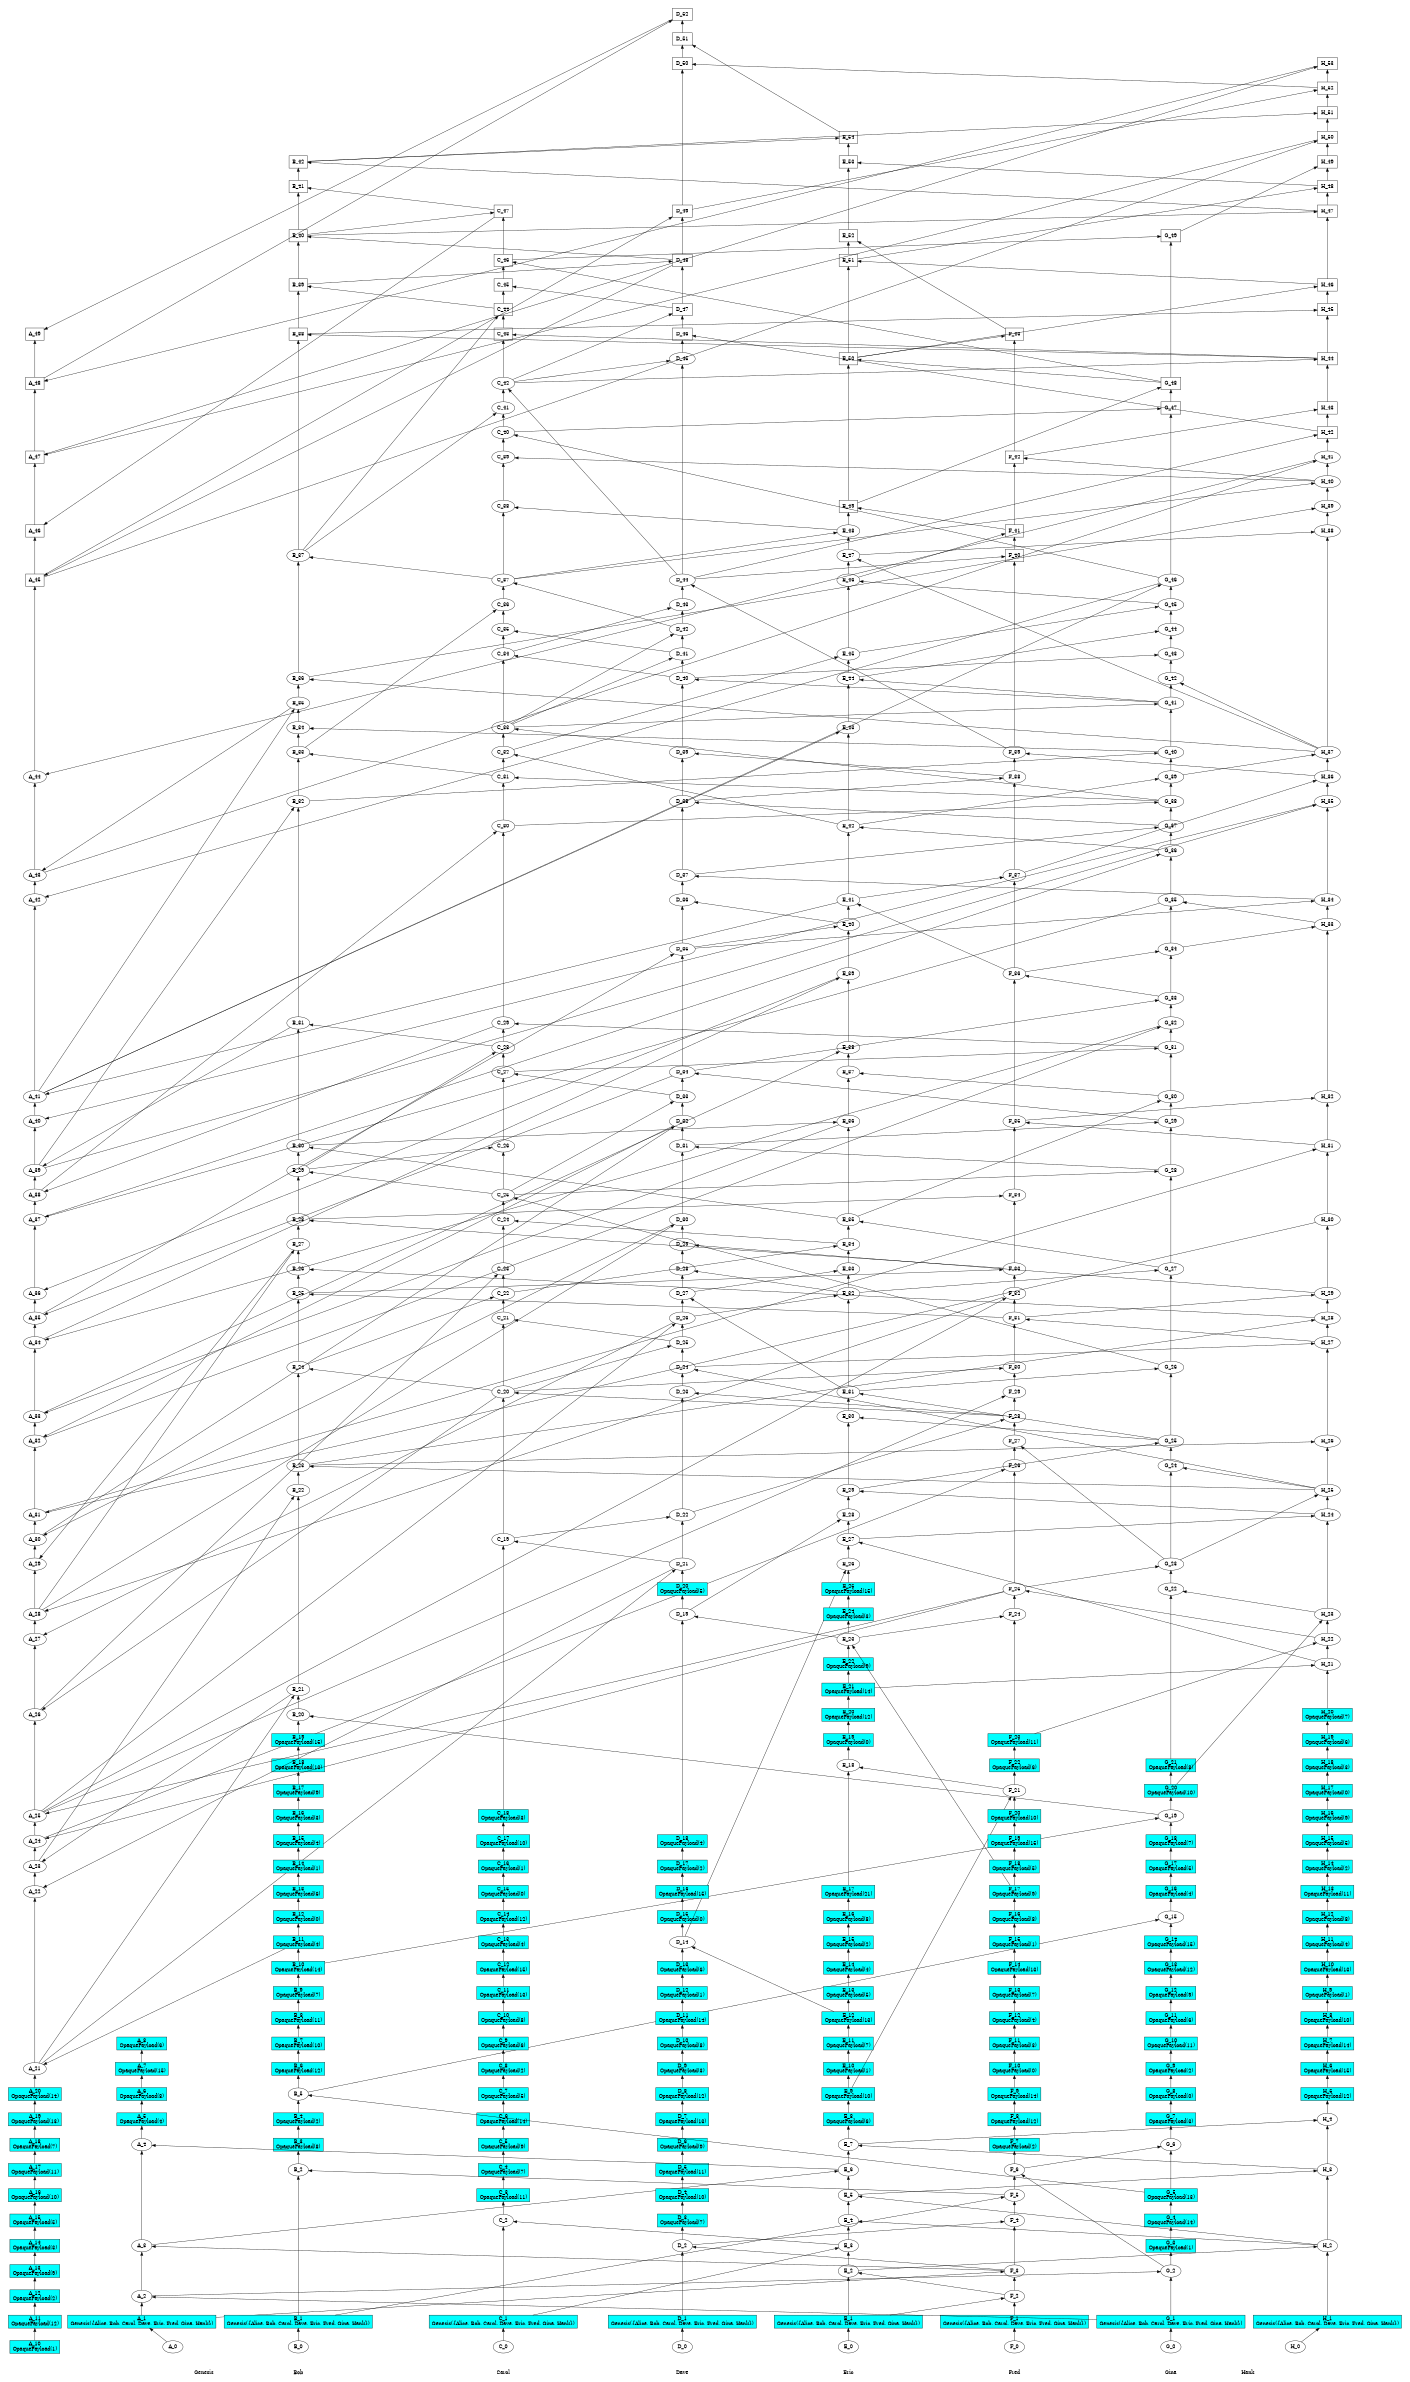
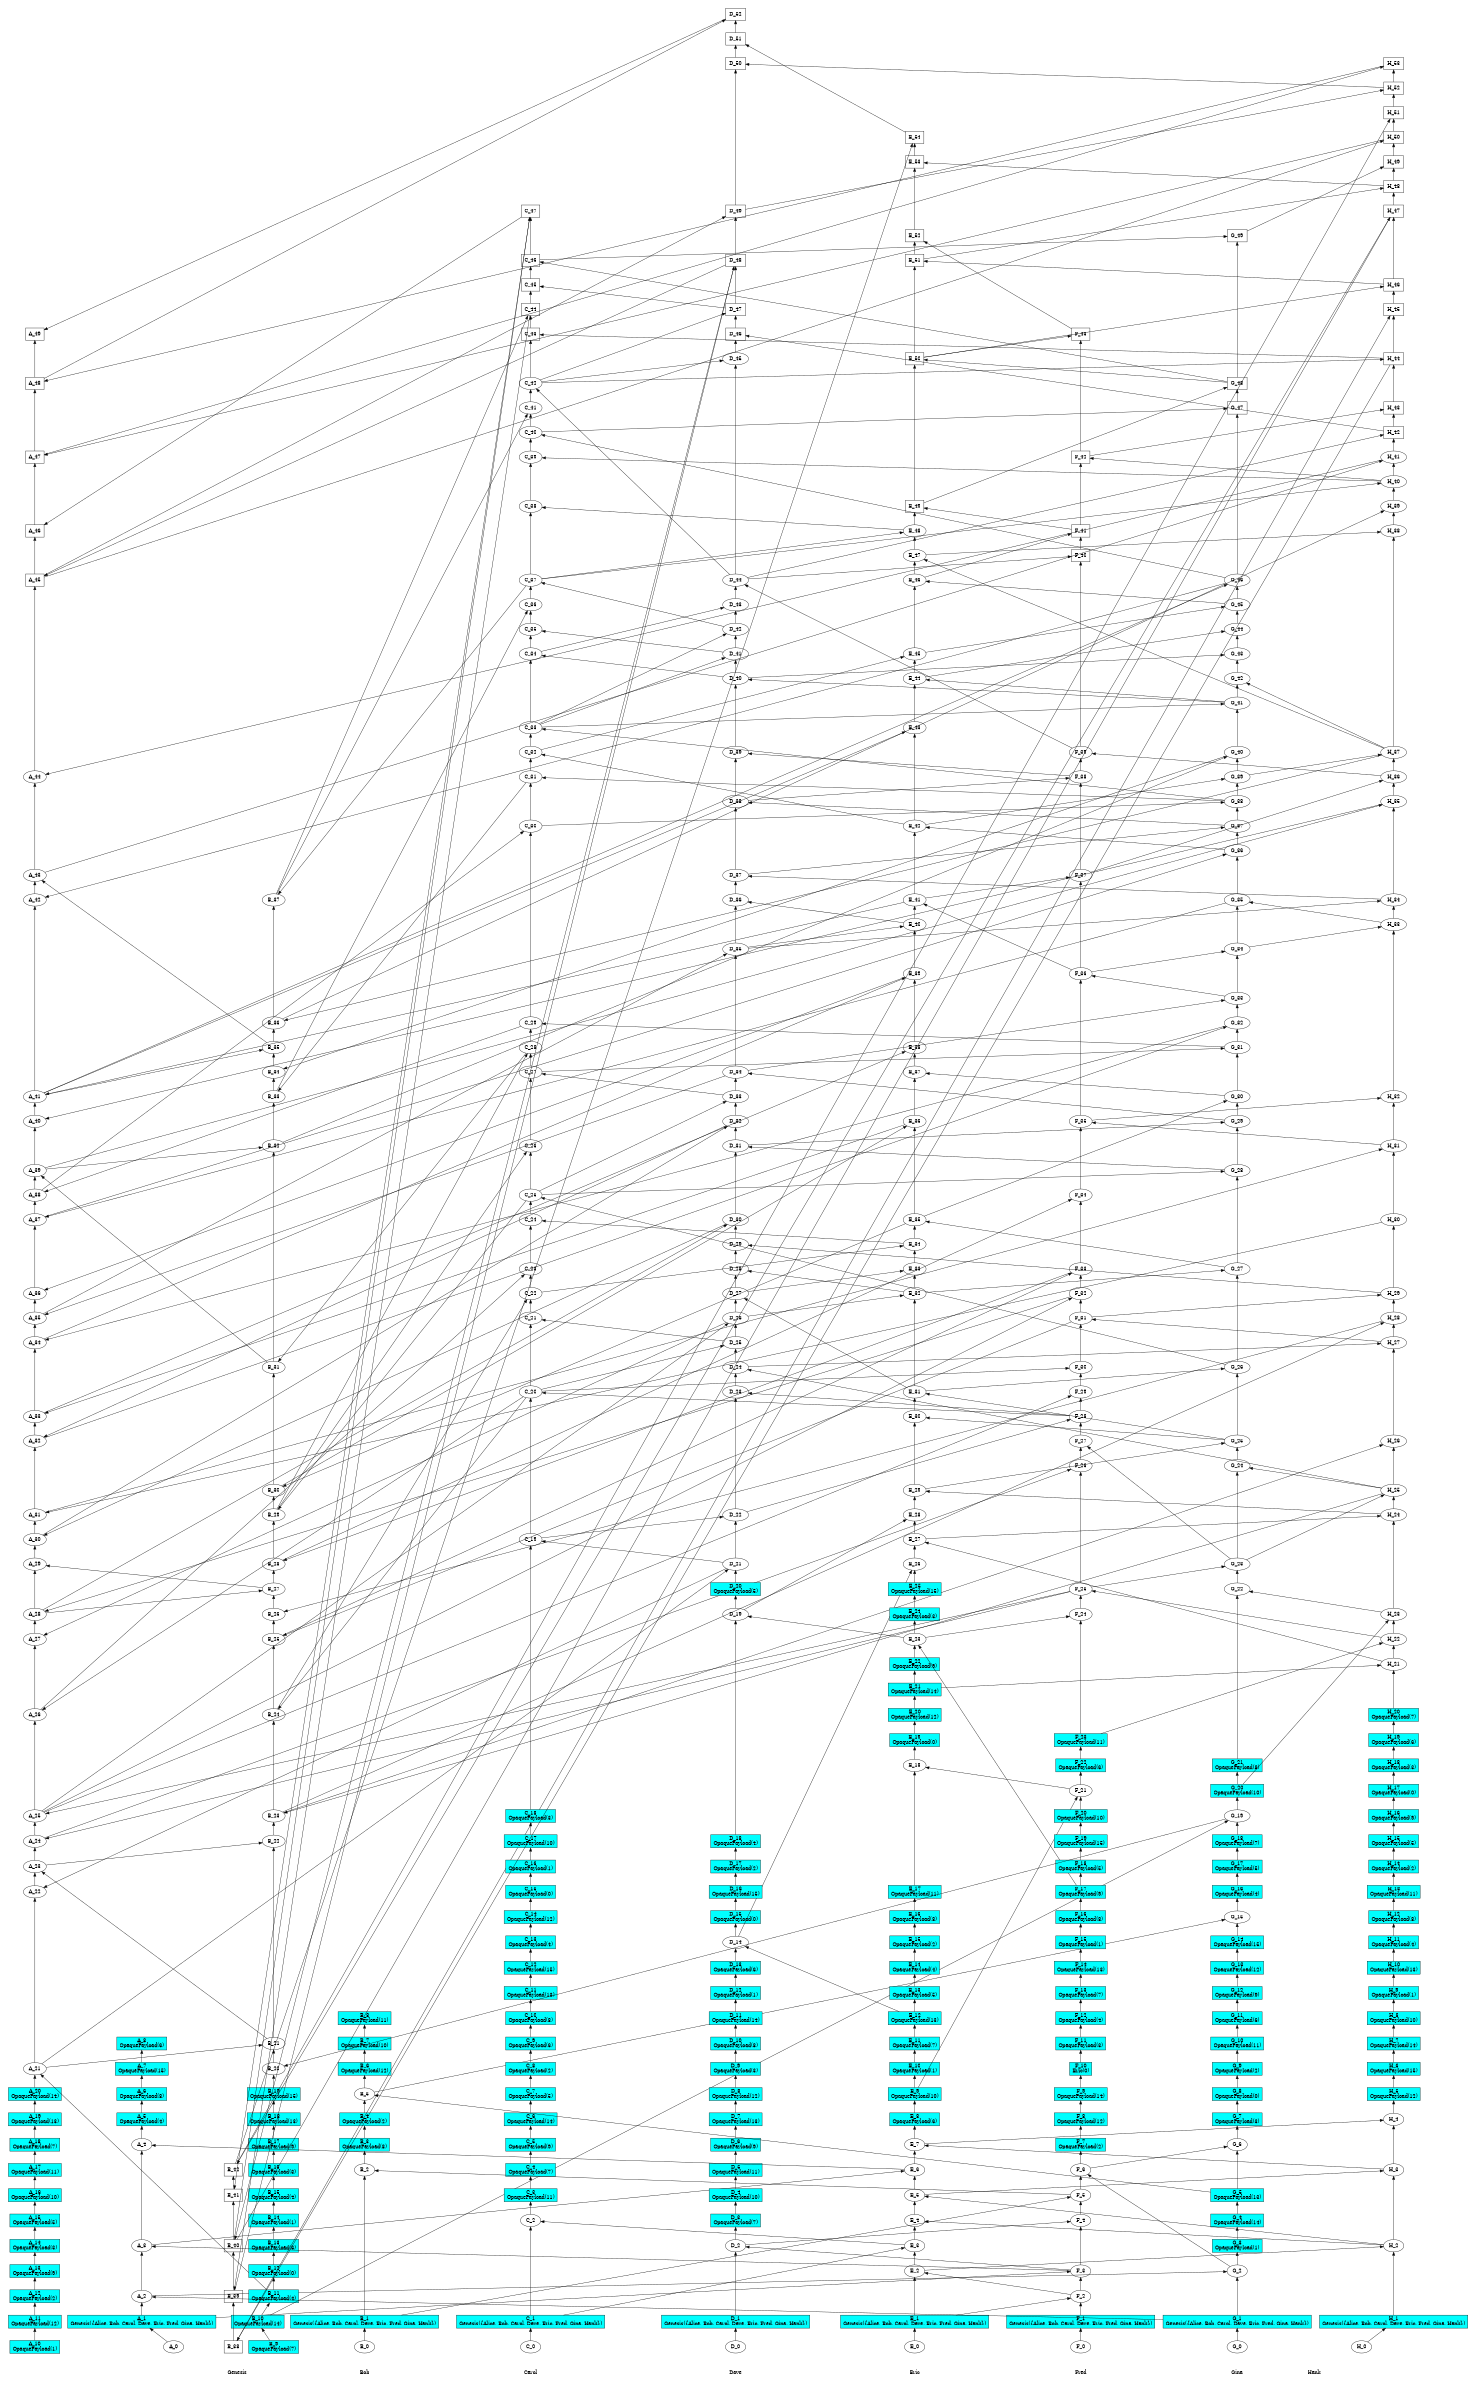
(298, 447) -> none
(849, 1894) -> (915, 1894)
(298, 2007) -> none
(1014, 2071) -> (1081, 2071)
